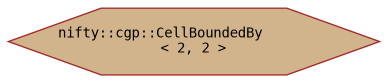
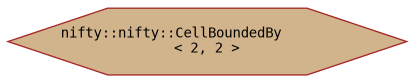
(194, 42) -> (207, 42)
